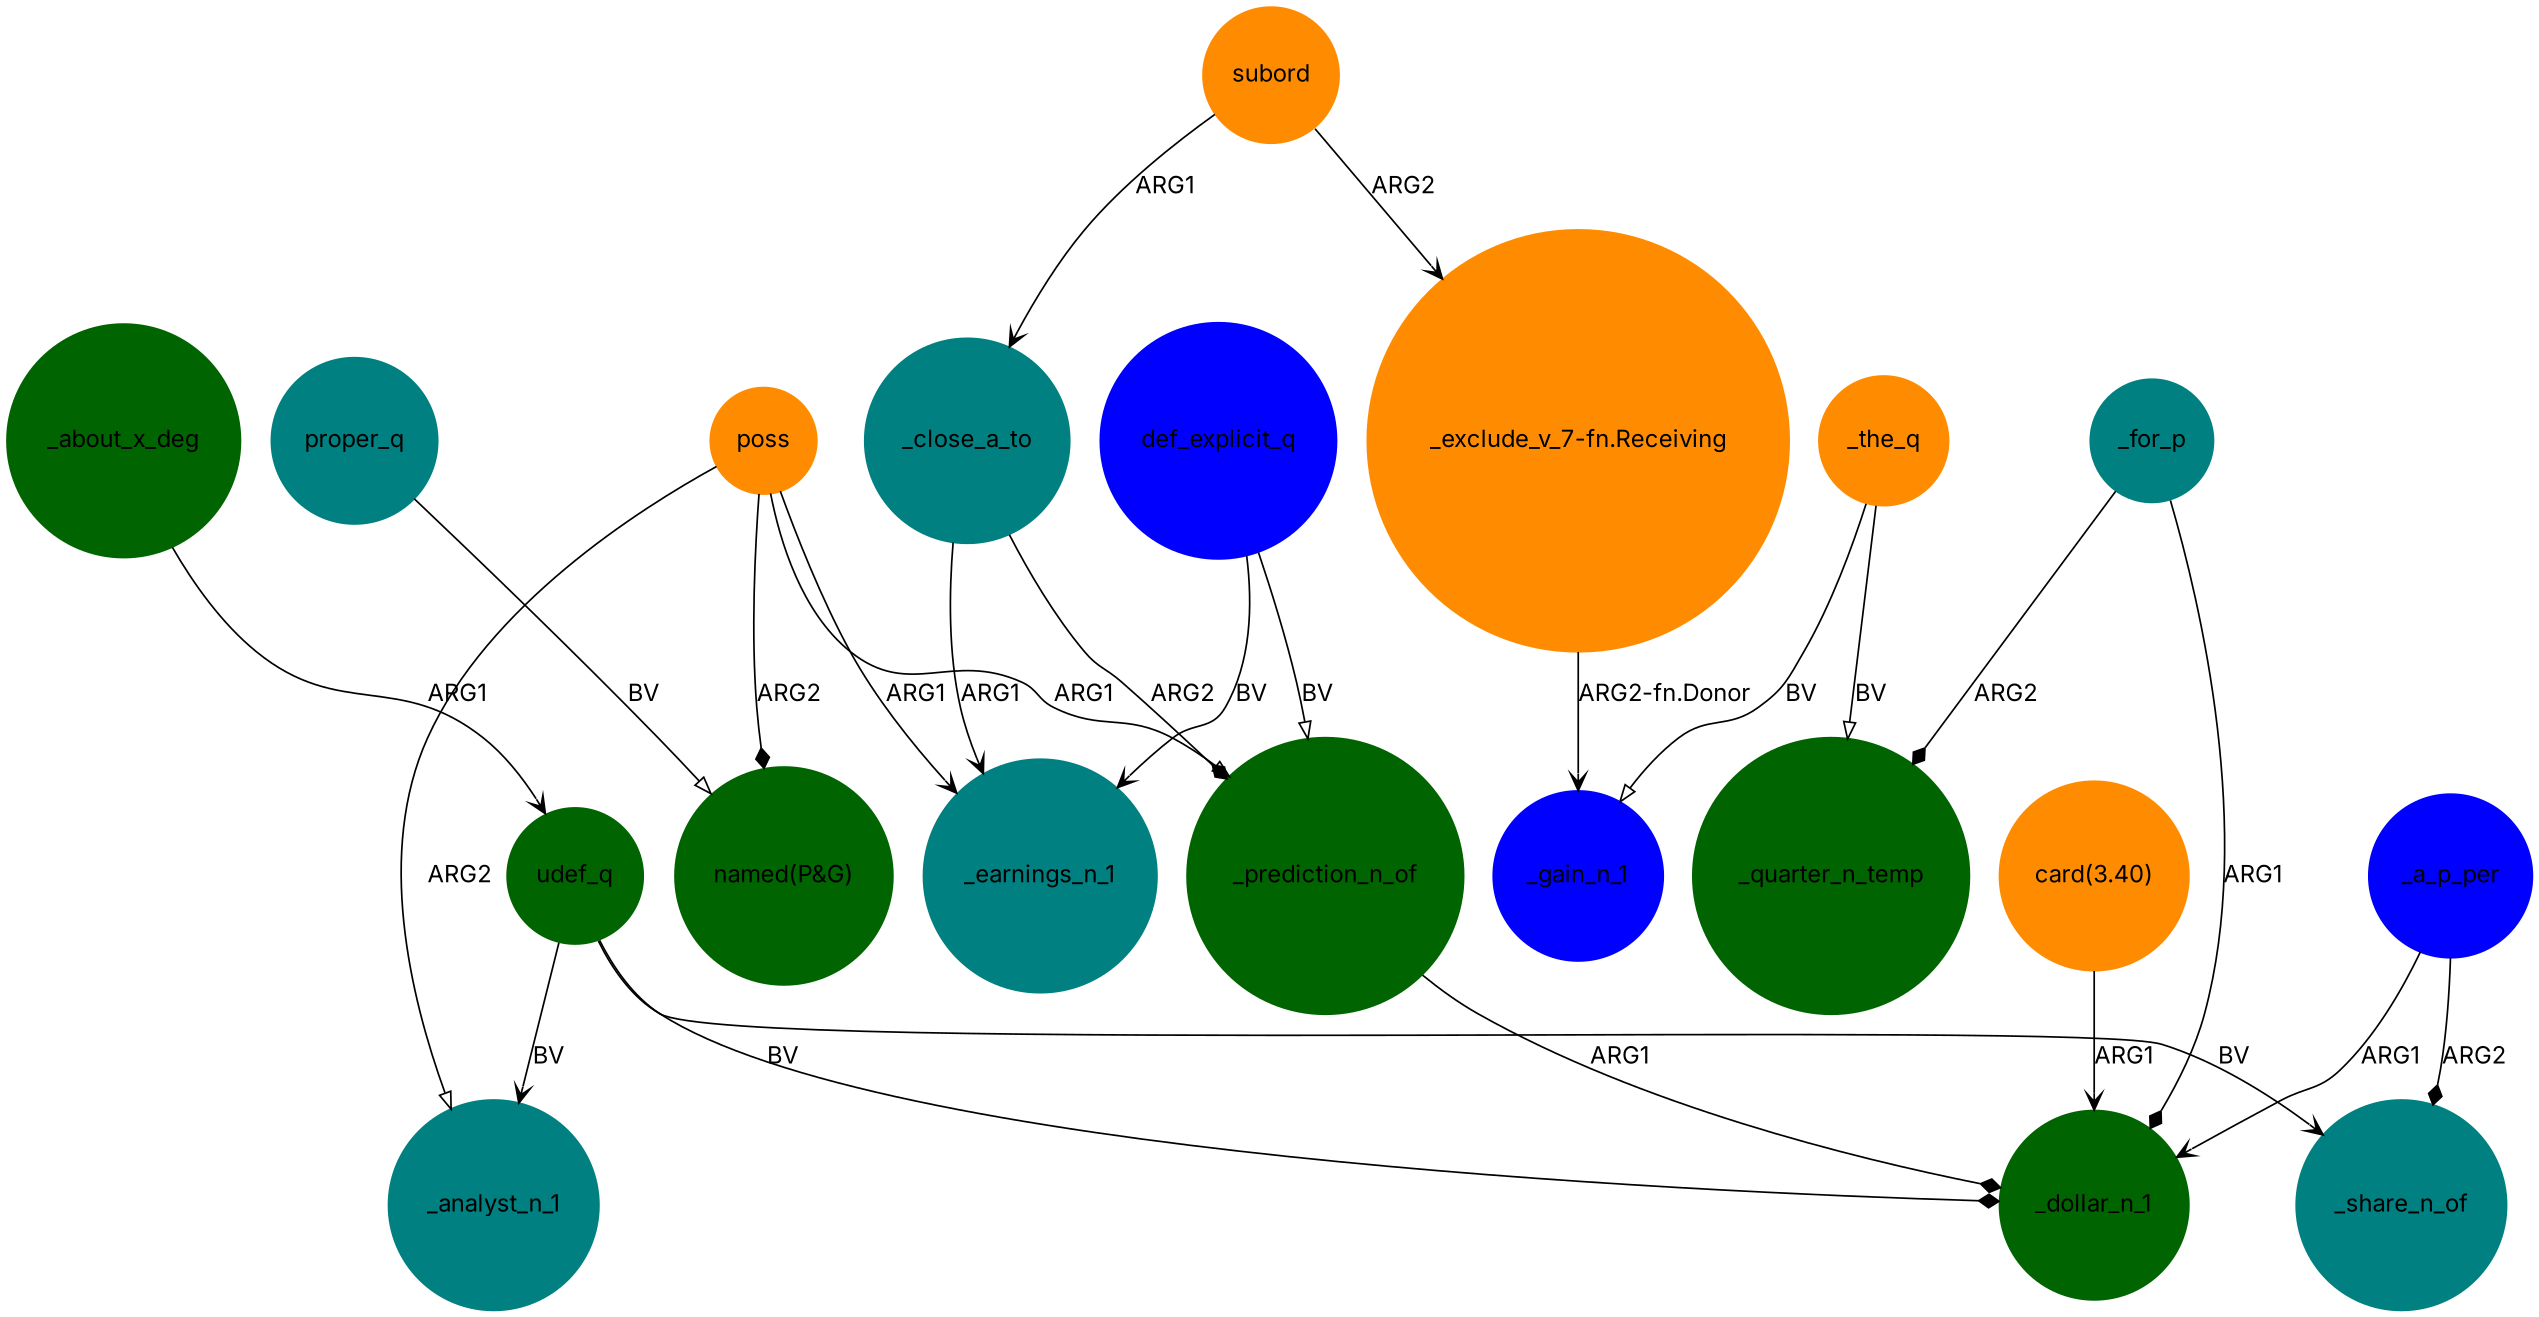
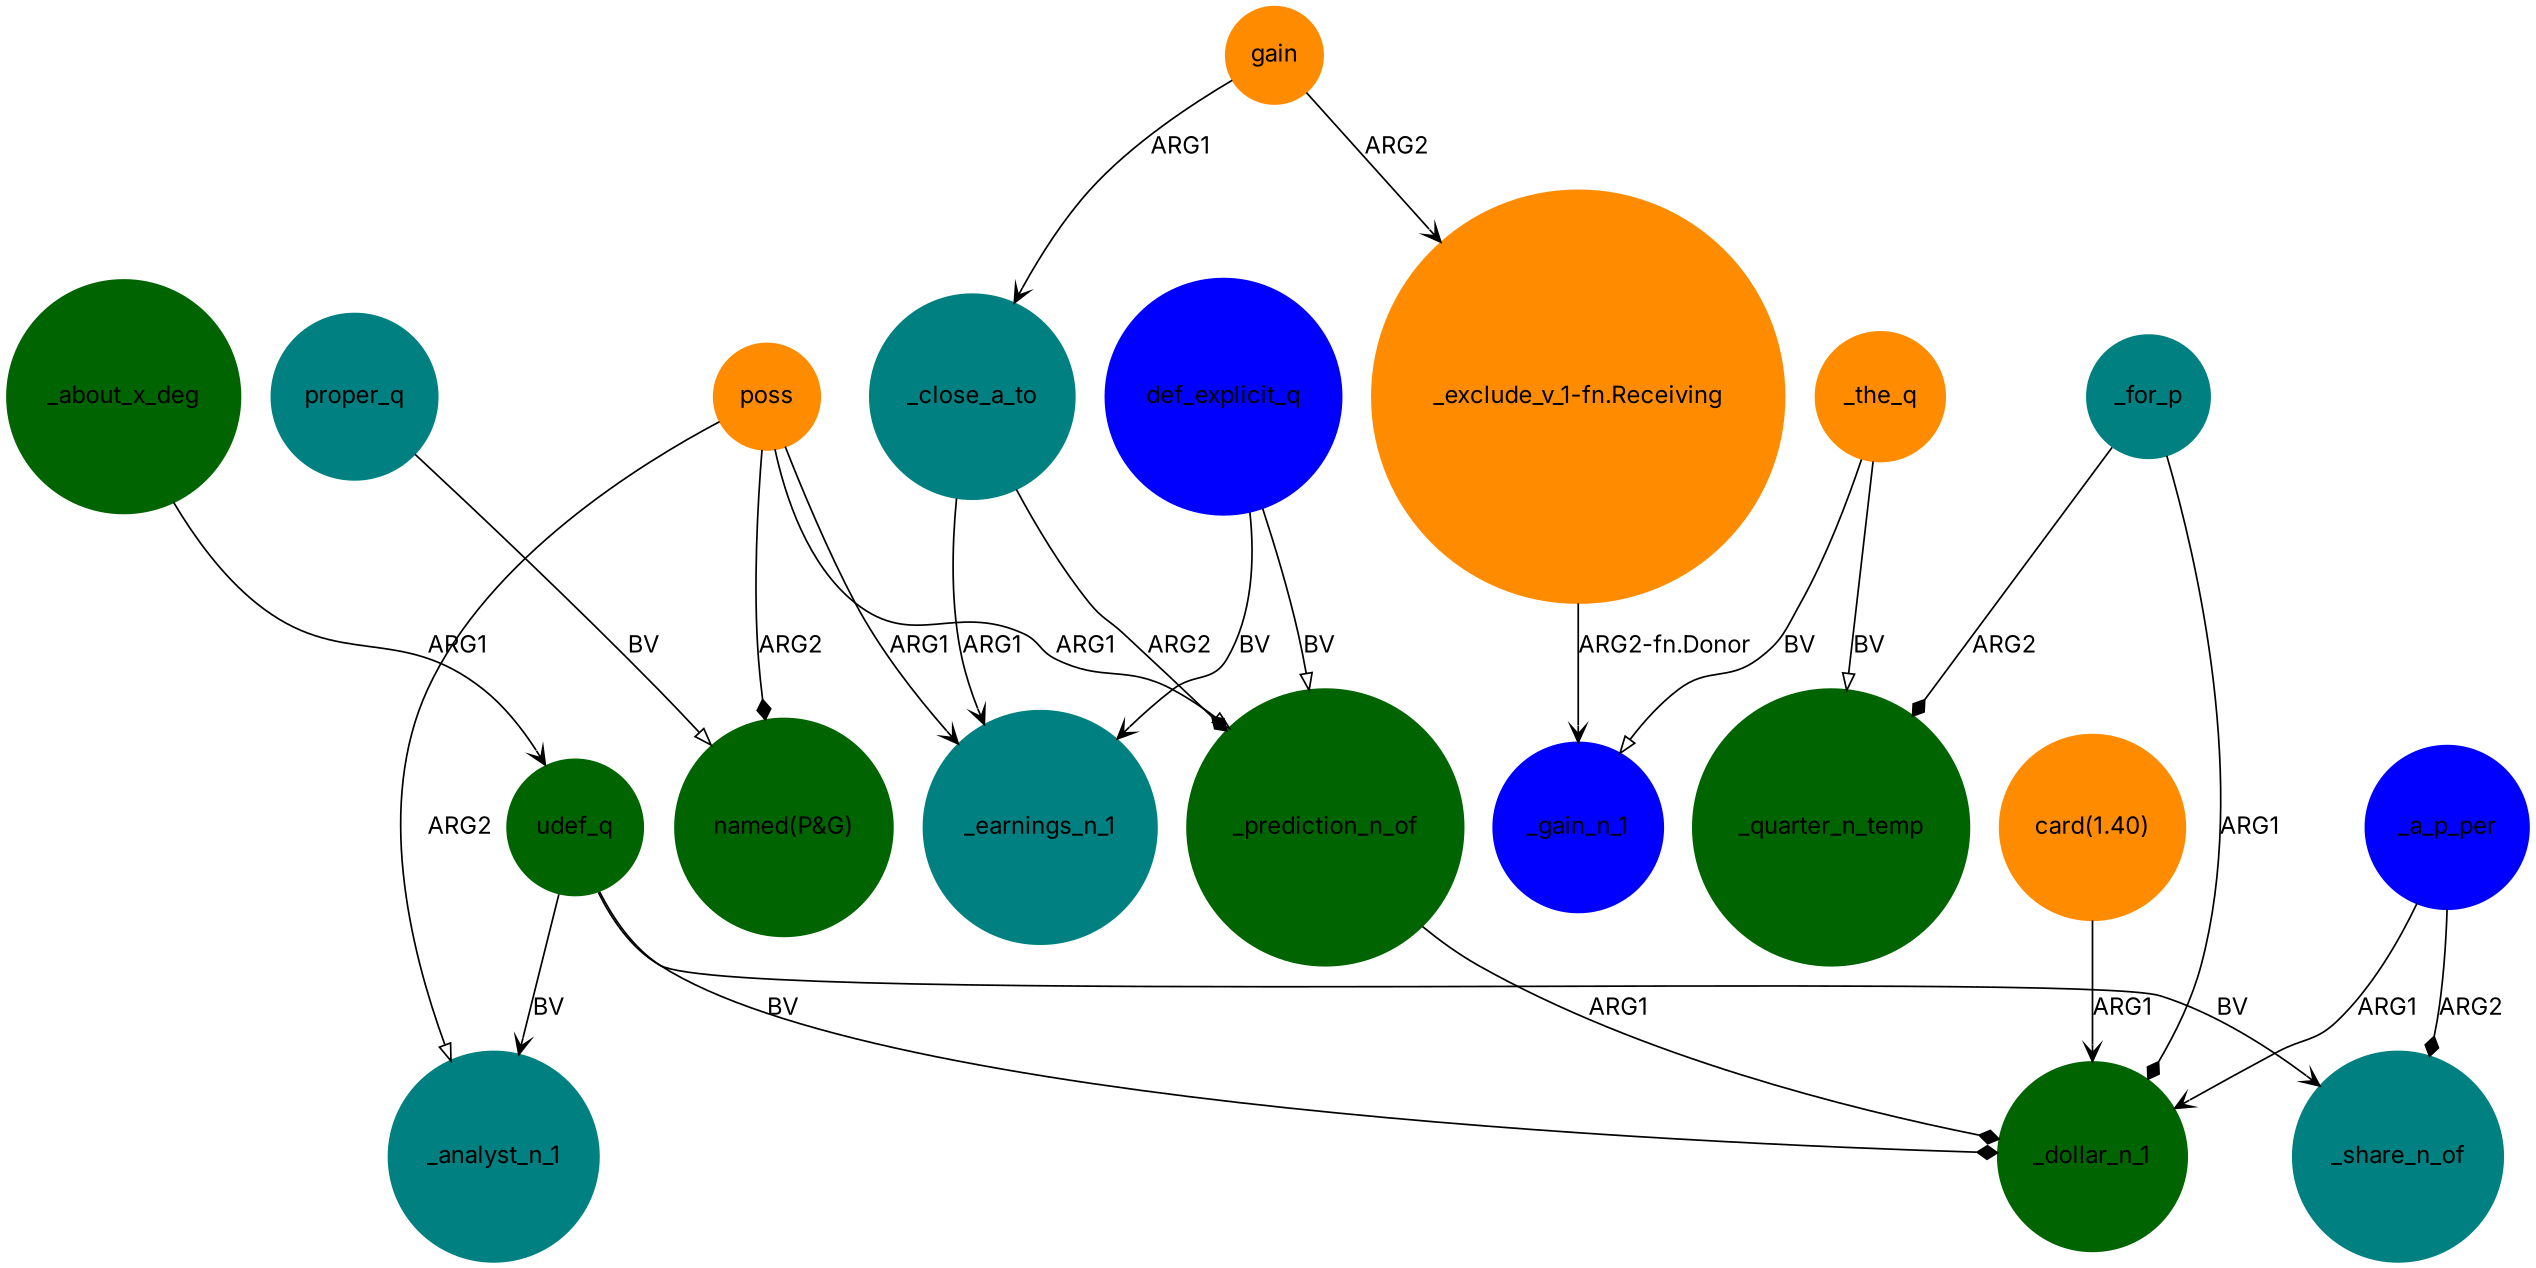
(1271, 75) -> (1274, 55)
(1578, 441) -> (1578, 397)
(2094, 876) -> (2093, 827)
